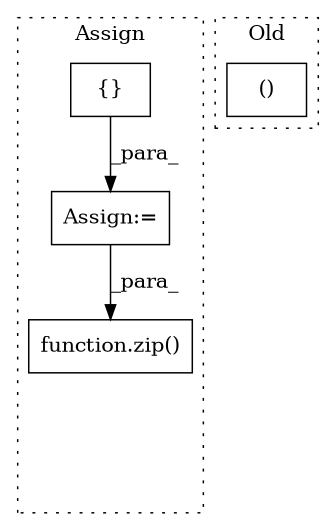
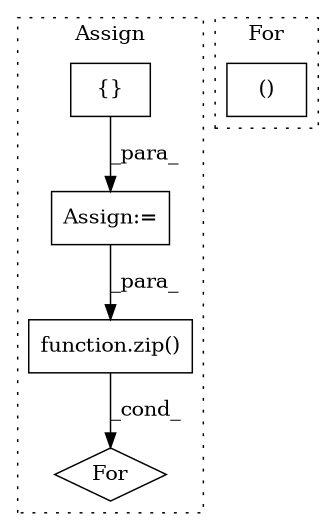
(267, 35) -> (267, 35)
none -> (111, 475)
